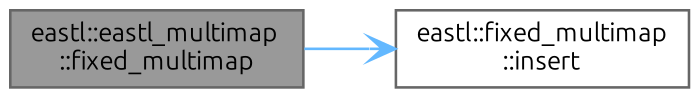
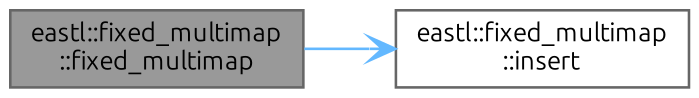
(157, 49) -> (157, 49)
